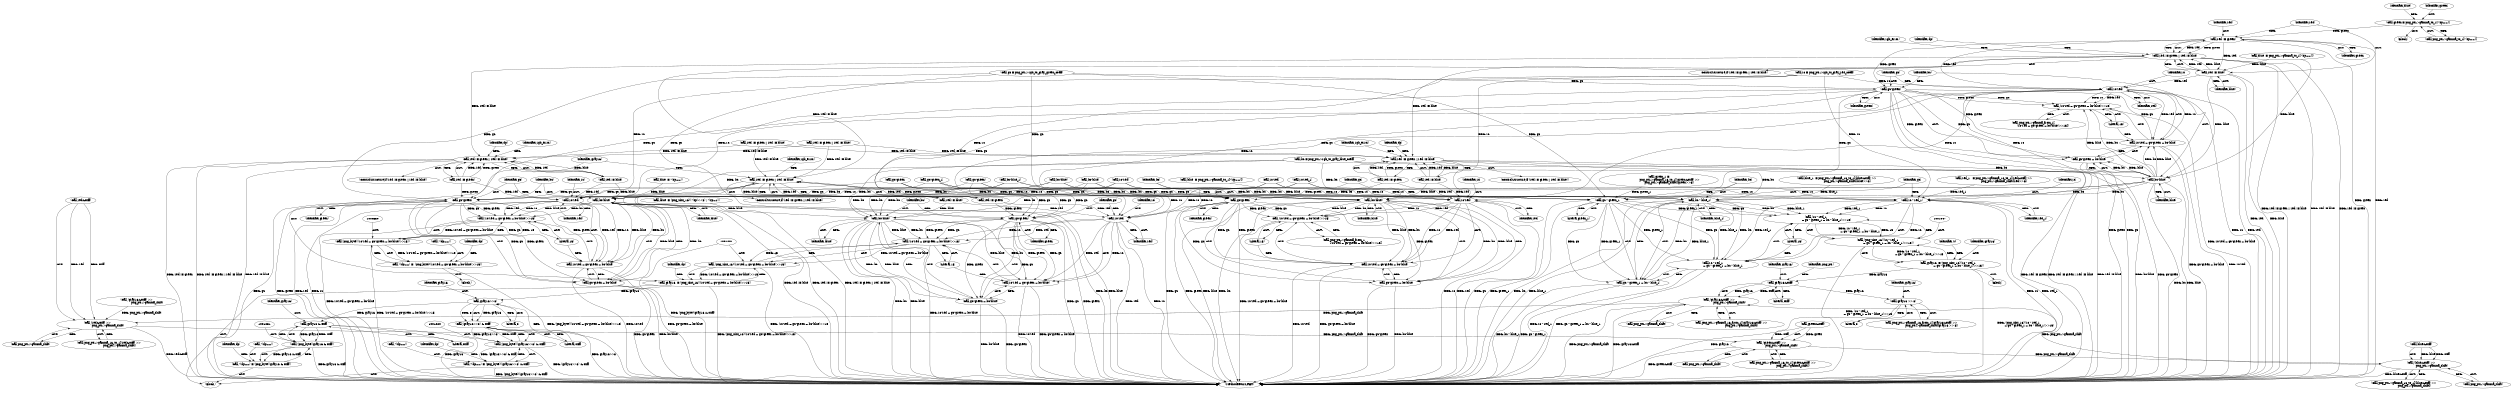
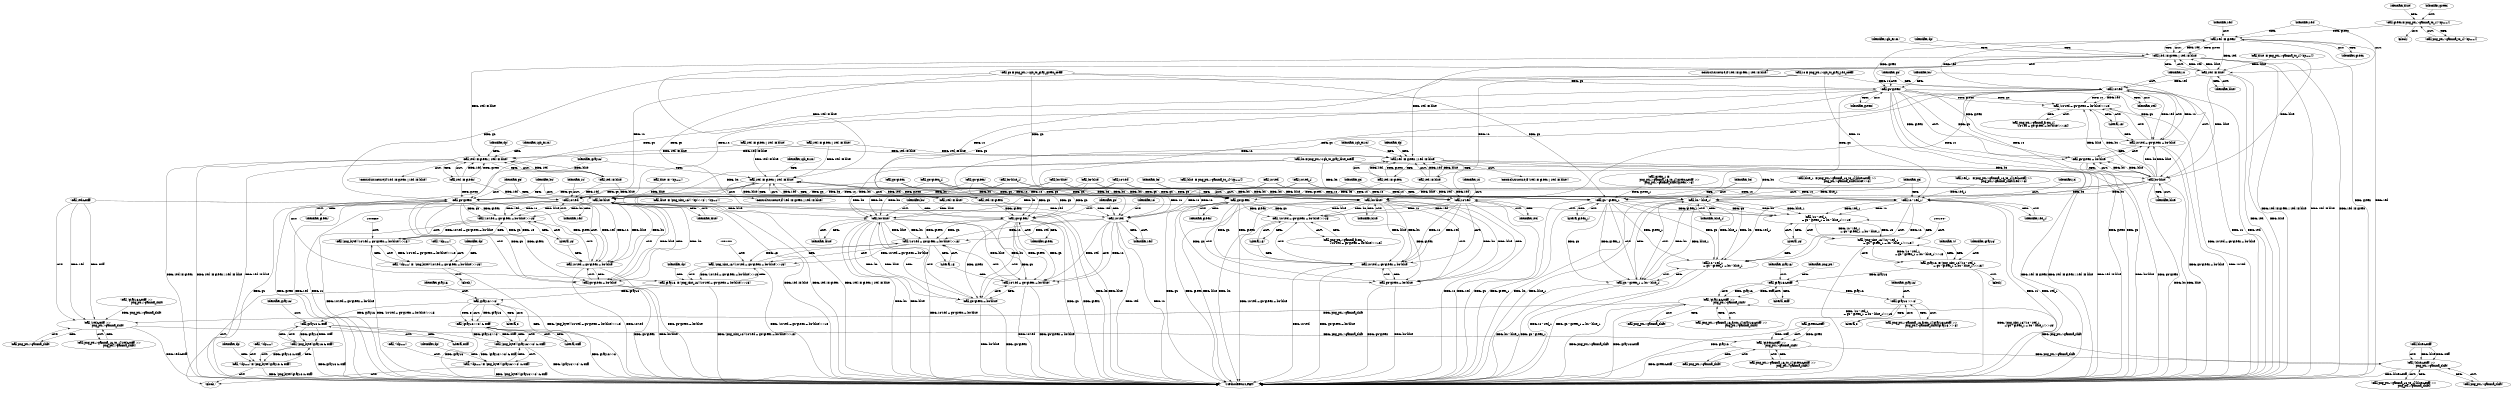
(1769, 245) -> (934, 204)
(264, 324) -> none
(435, 324) -> none
(718, 376) -> (738, 383)
